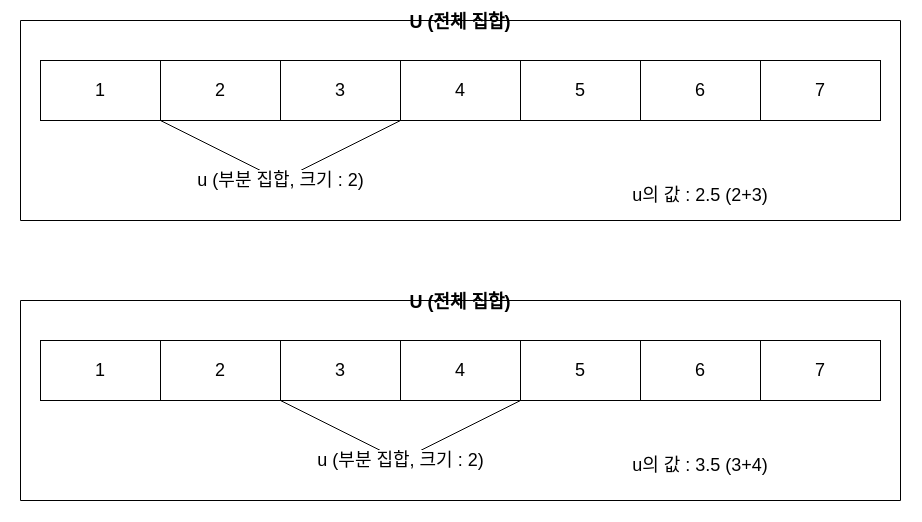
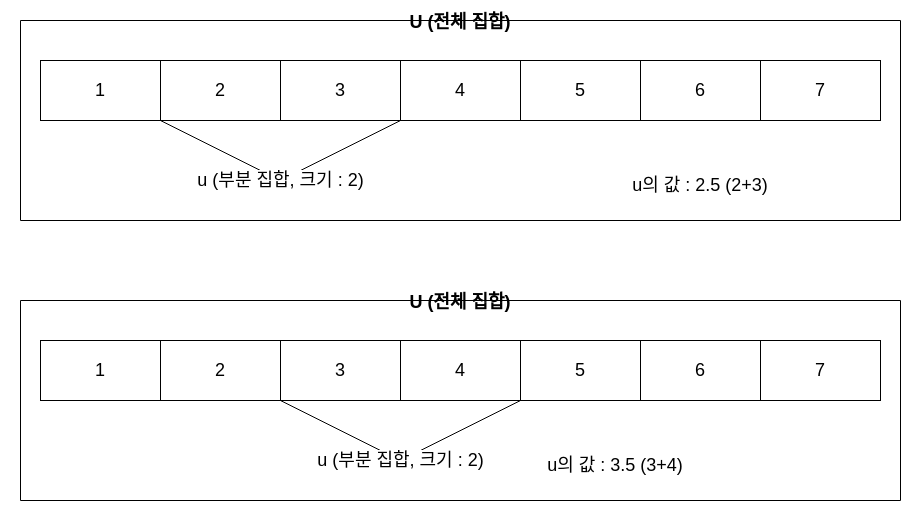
(701, 196) -> (701, 186)
(701, 466) -> (616, 466)
